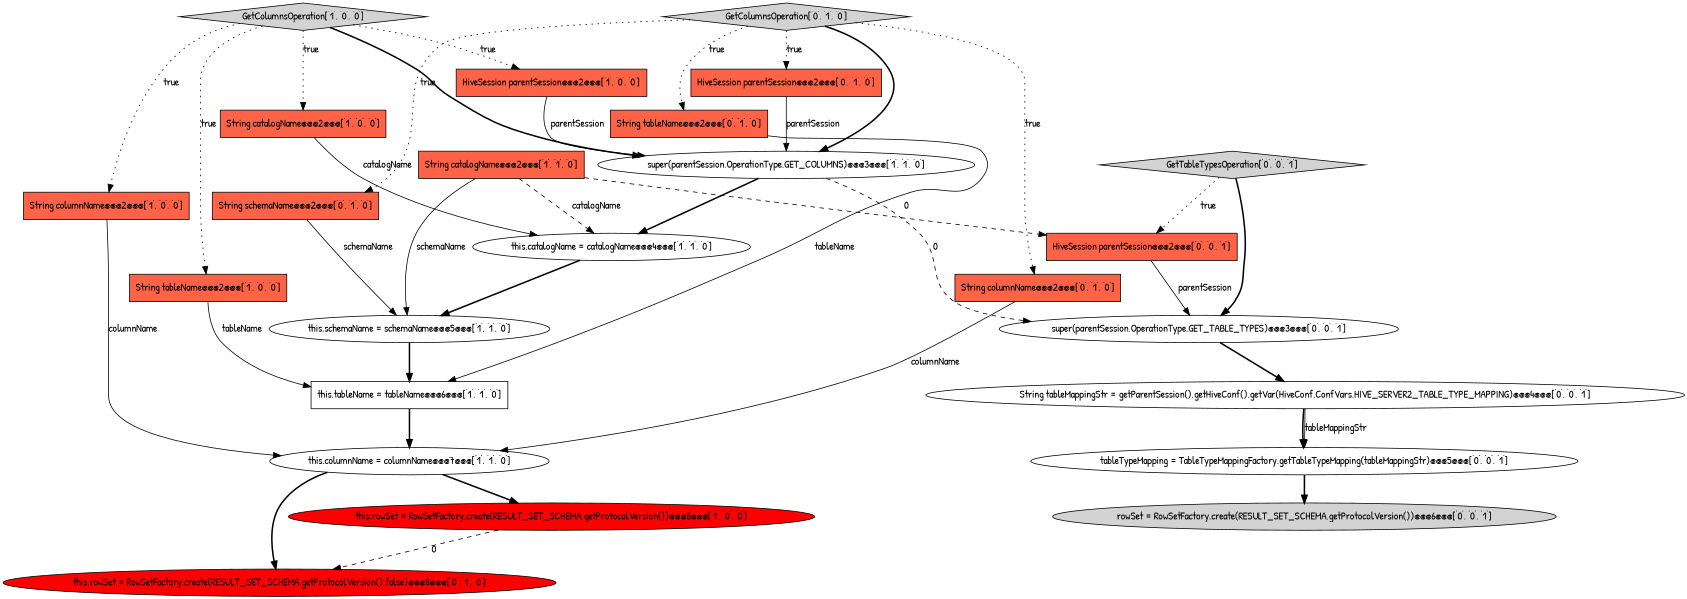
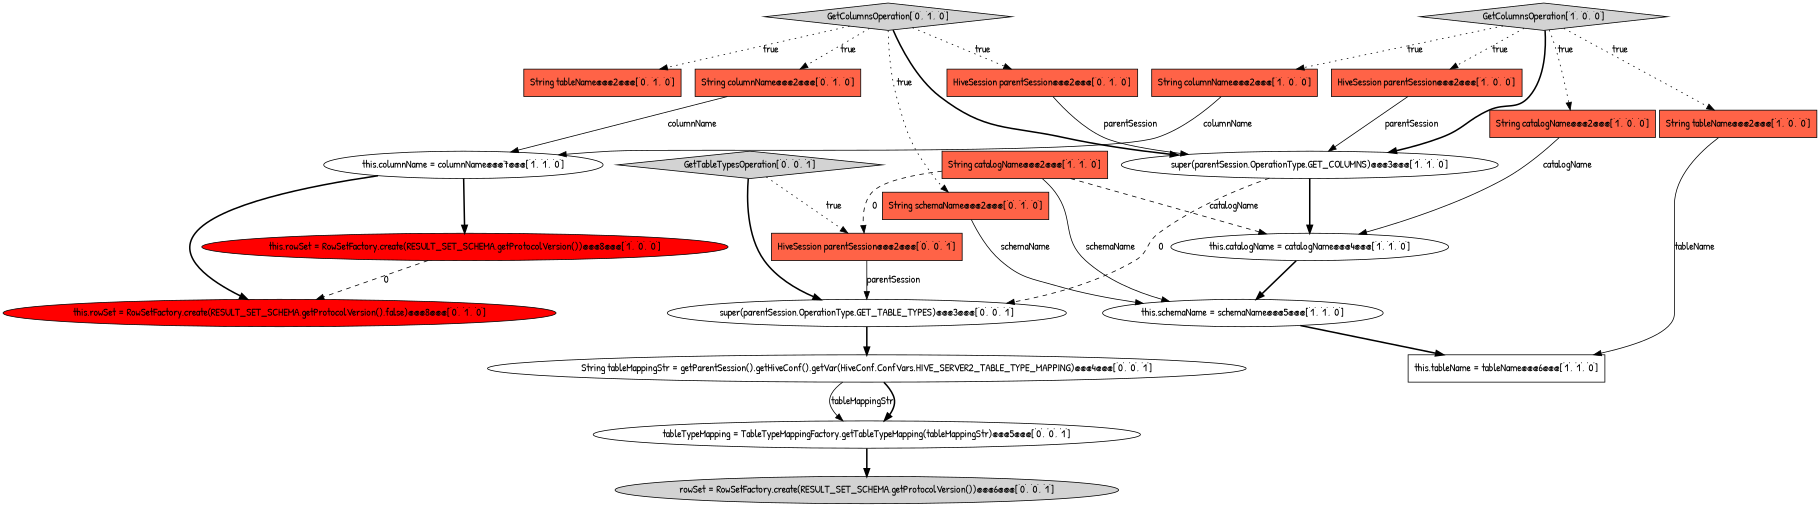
(831, 225) -> none
(409, 424) -> none
